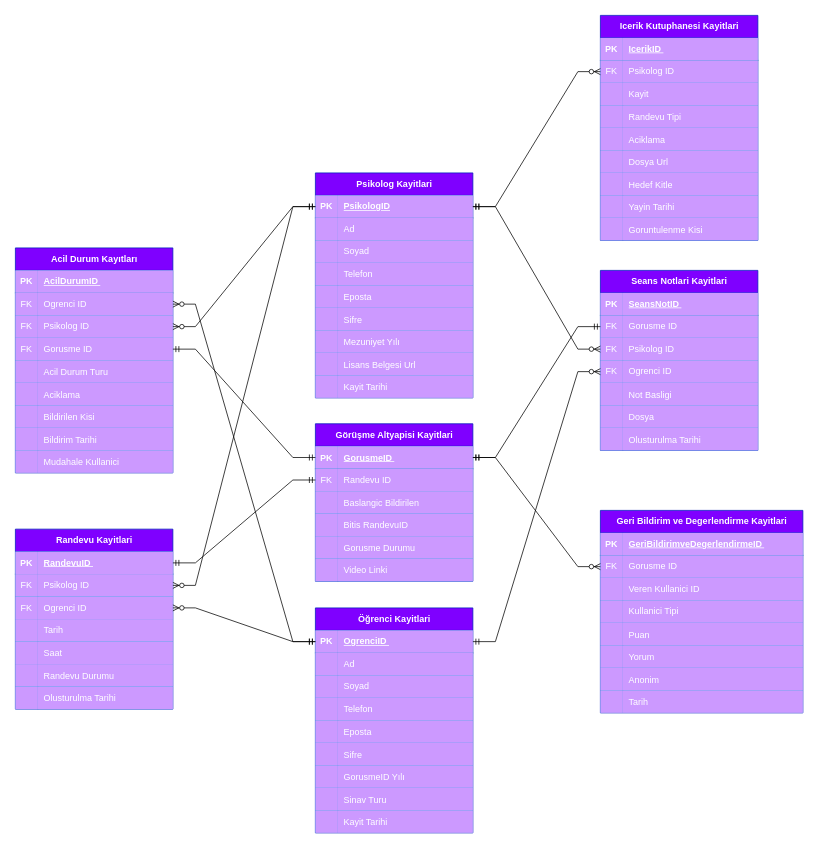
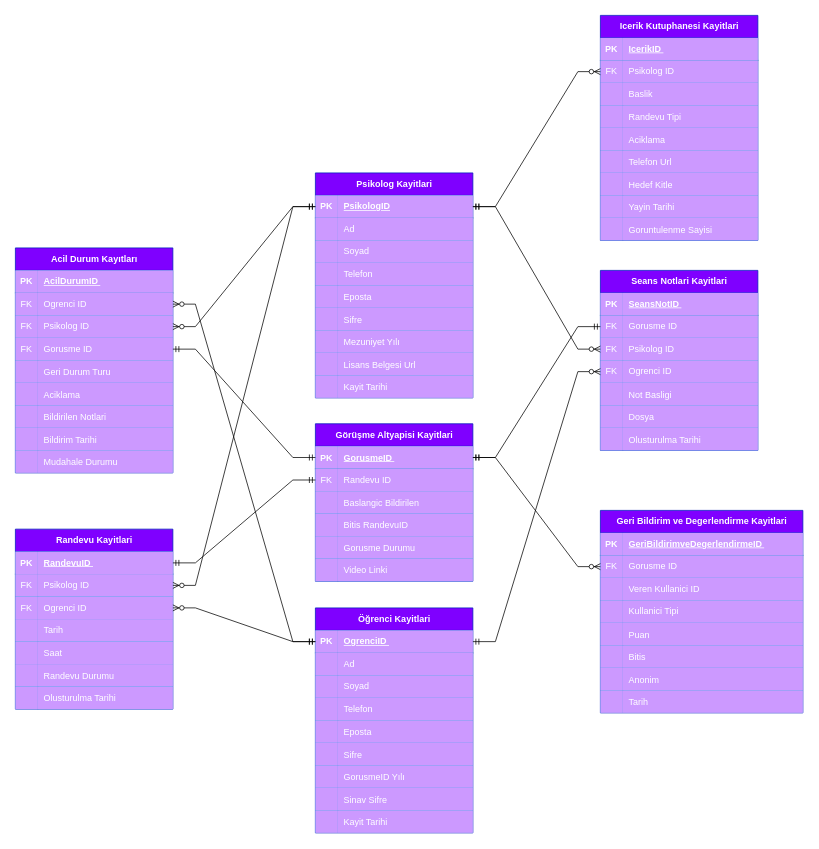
(640, 94) -> (642, 94)
(649, 162) -> (653, 162)
(667, 230) -> (672, 230)
(77, 372) -> (78, 372)
(72, 417) -> (80, 417)
(82, 462) -> (79, 462)
(641, 657) -> (639, 657)
(366, 800) -> (368, 800)
